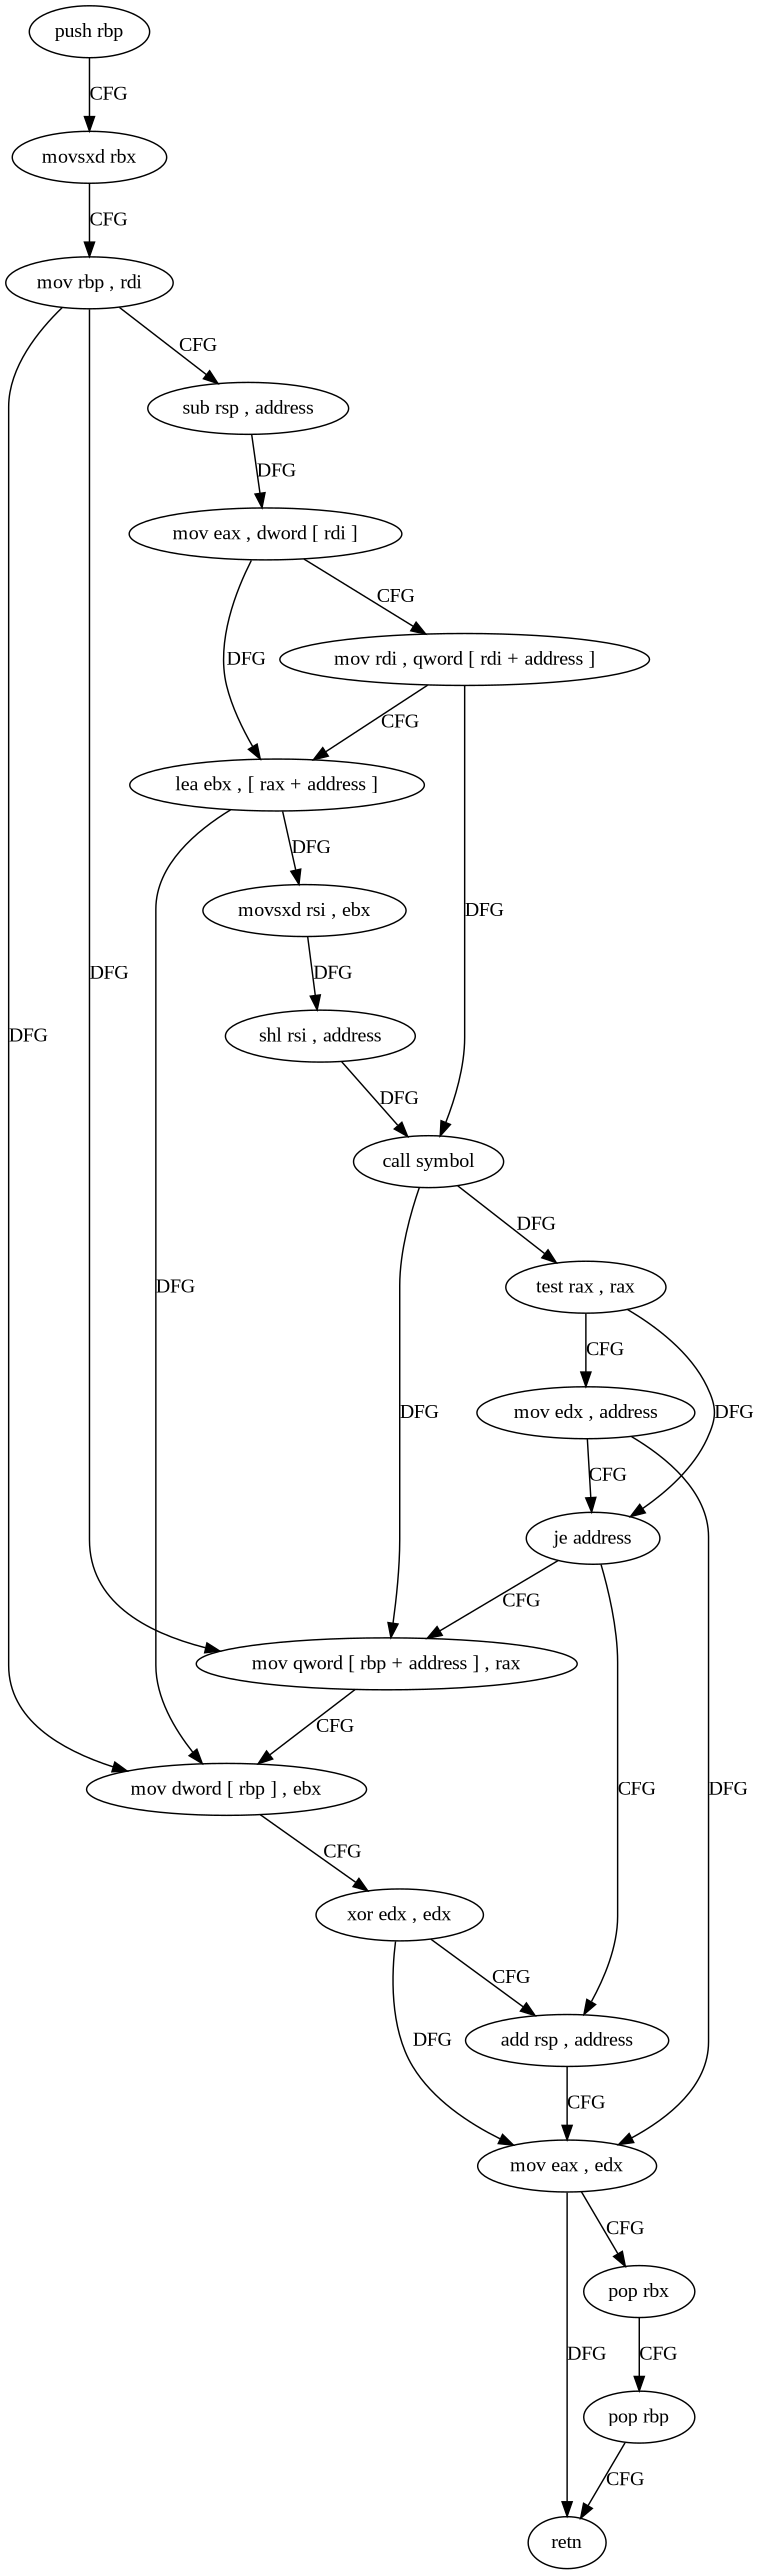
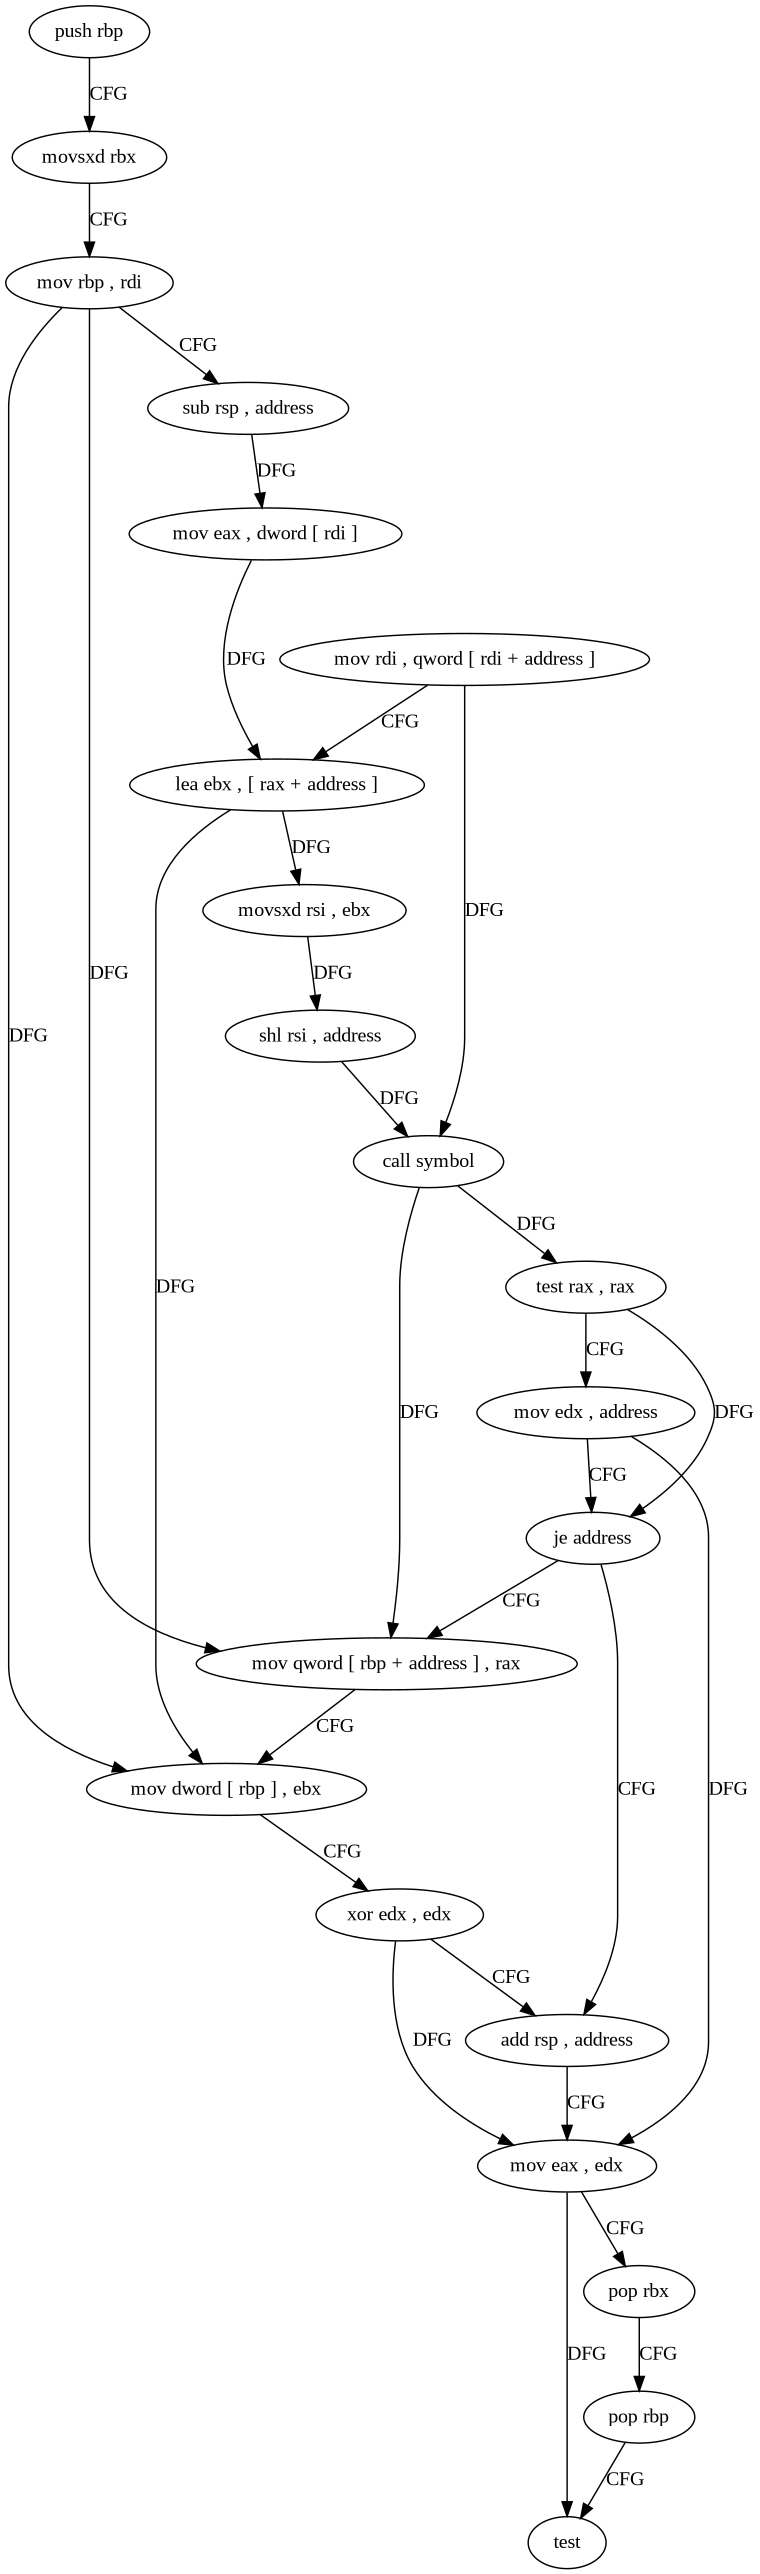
(359, 593) -> none
(567, 2543) -> (567, 2543)
